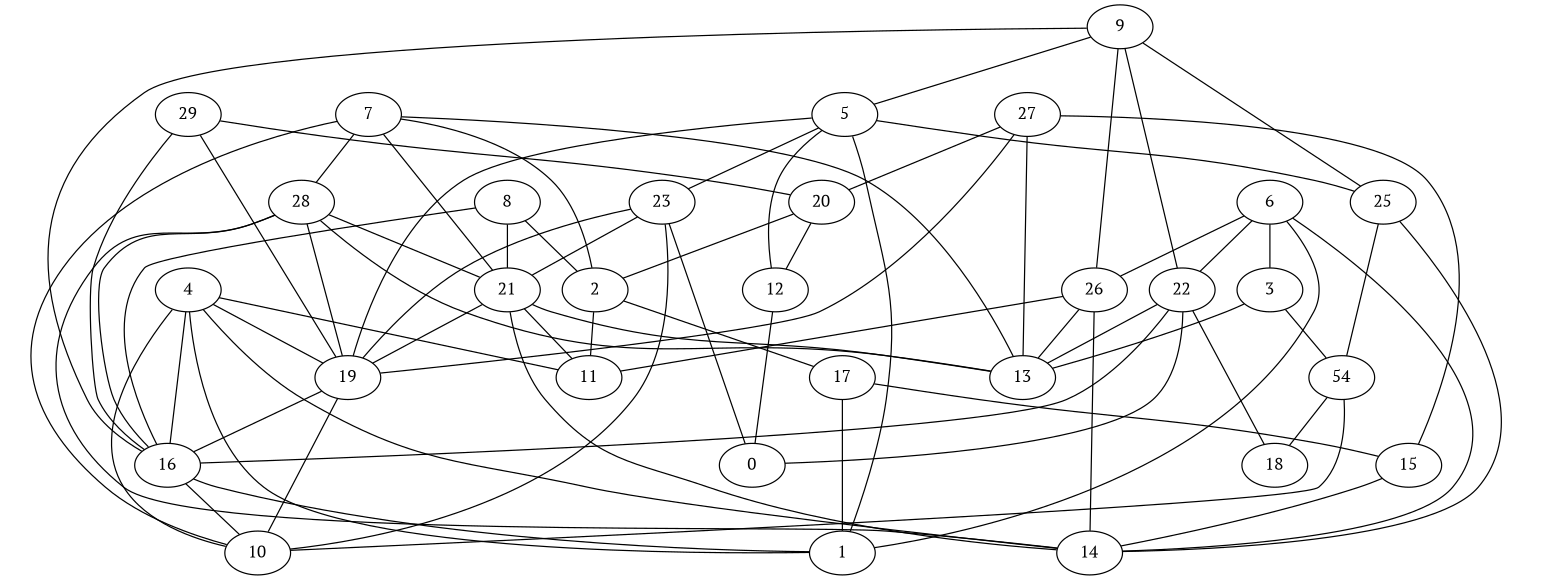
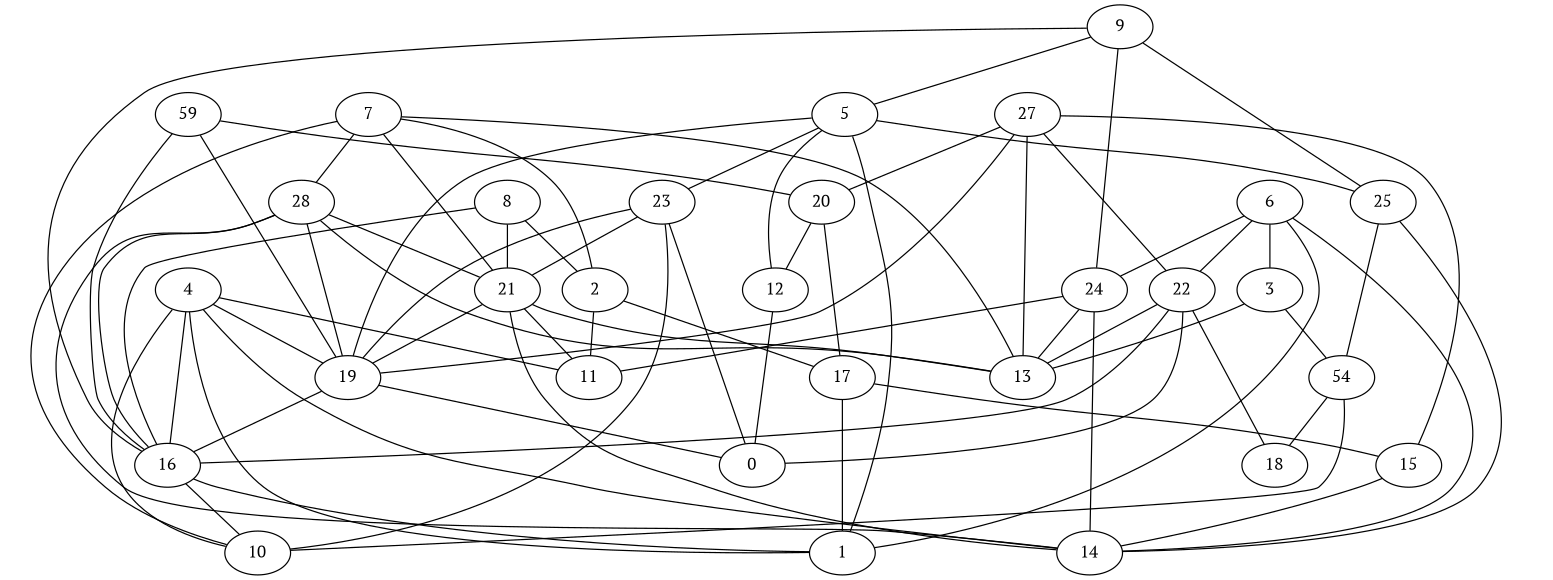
(188, 114) -> (188, 114)
(1152, 164) -> (1111, 209)
(708, 246) -> (832, 290)
(1095, 290) -> (1095, 290)
(301, 468) -> (550, 421)
